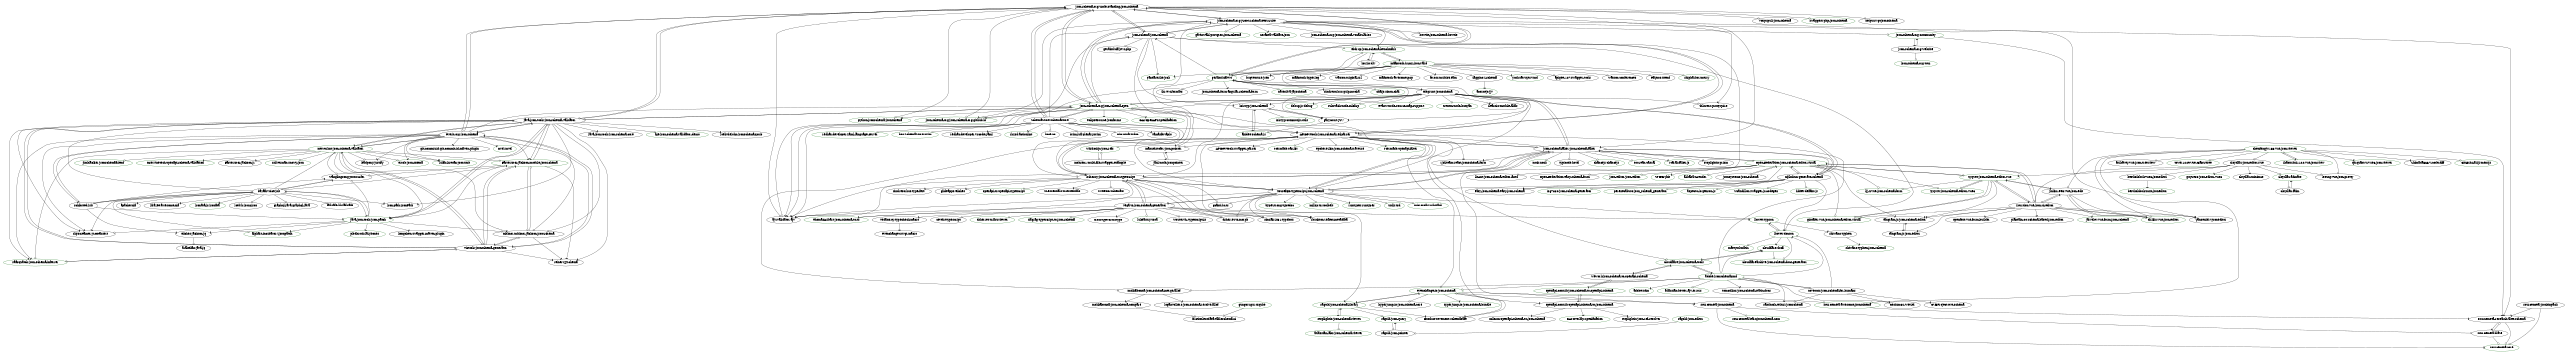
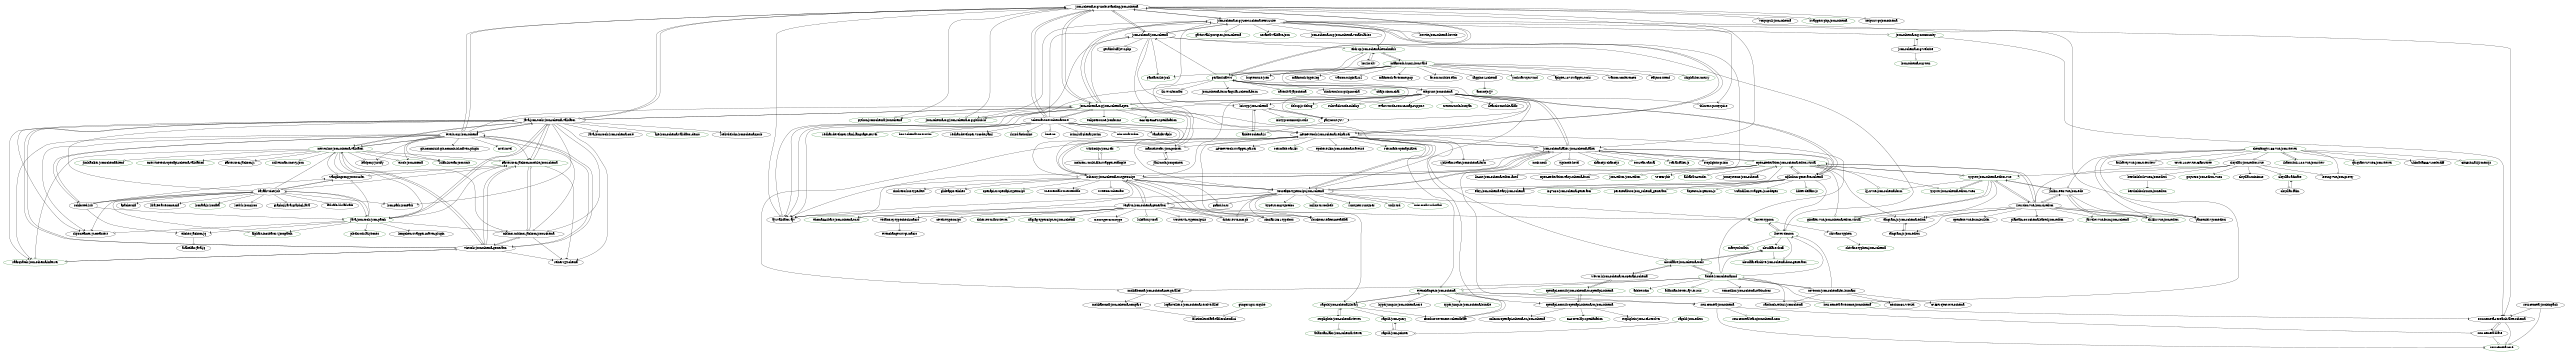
(454, 203) -> (453, 203)
(1034, 207) -> (1036, 207)
